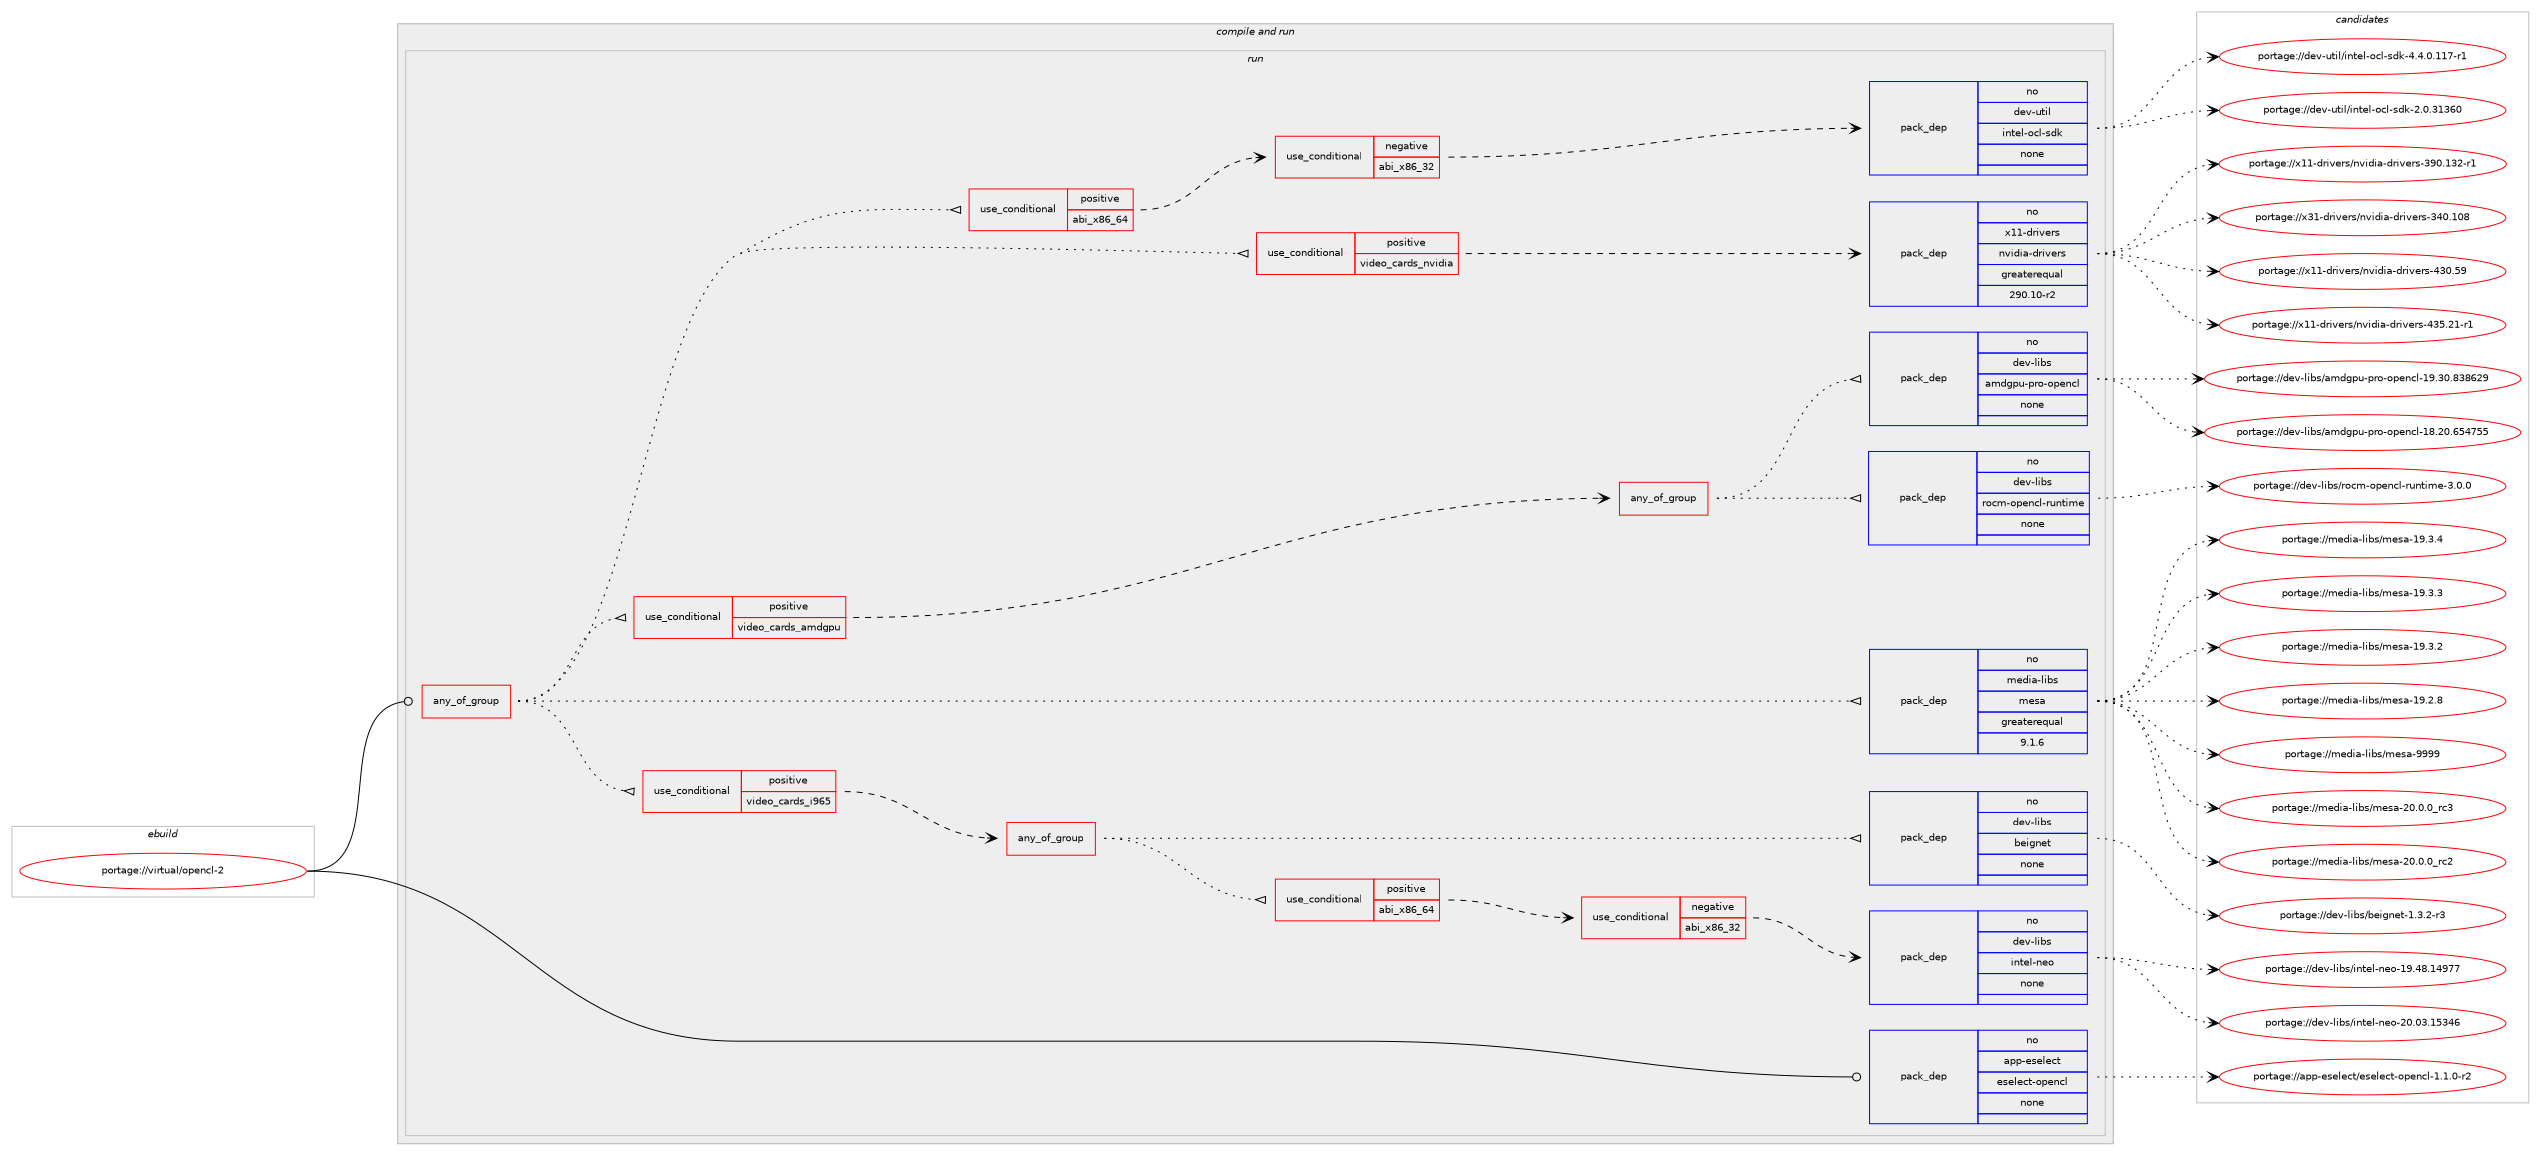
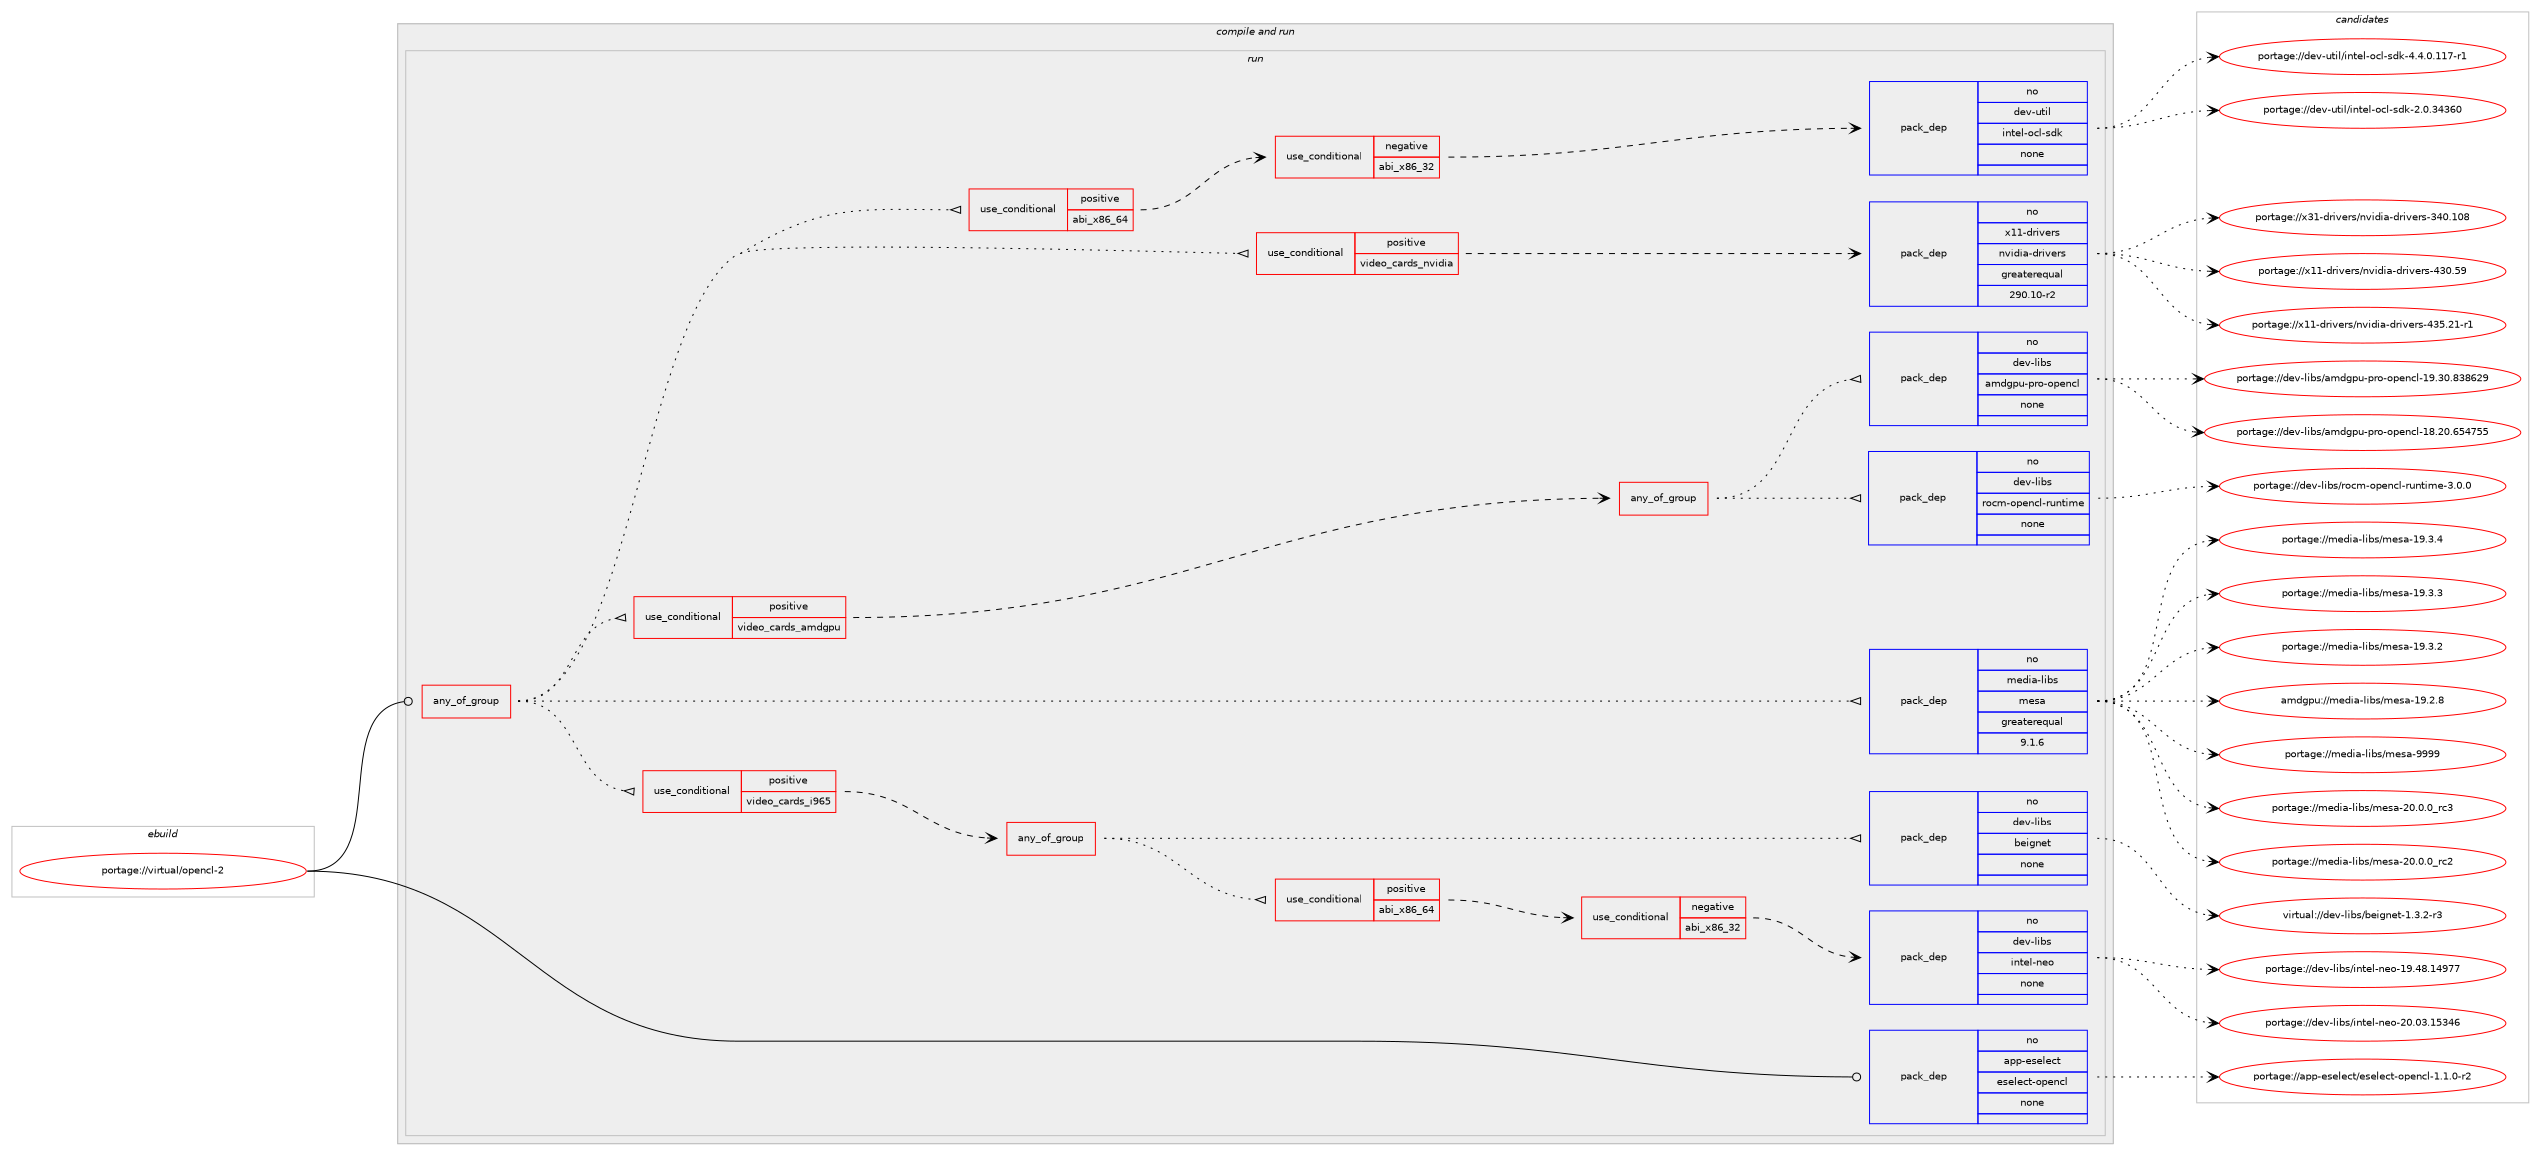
(2363, 110) -> (2363, 110)
(2363, 164) -> none
(2363, 701) -> (2363, 701)
(2363, 916) -> (2363, 916)
